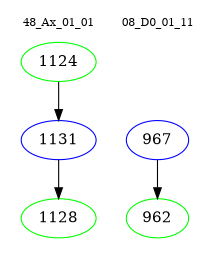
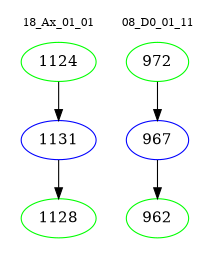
(59, 23) -> (59, 23)
none -> (157, 62)
